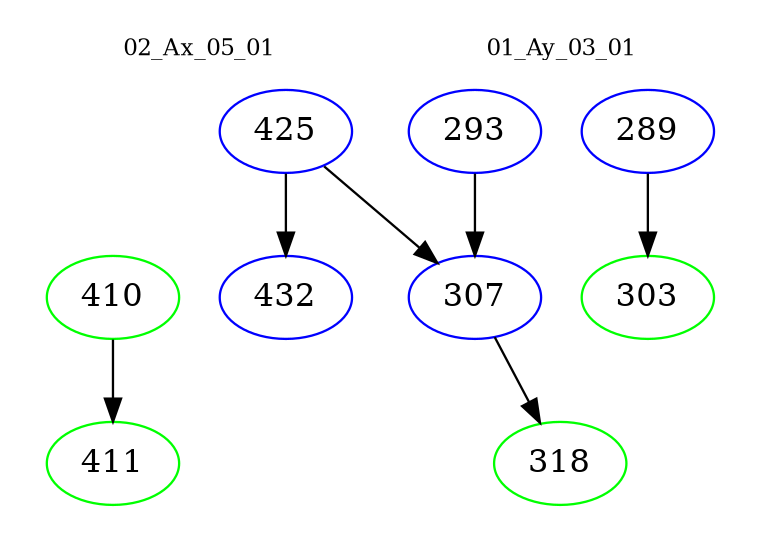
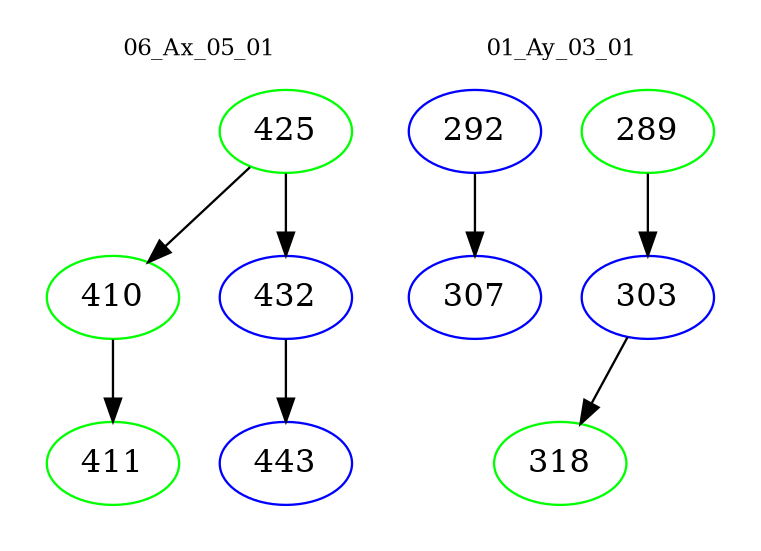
(199, 50) -> (199, 50)
(286, 131) -> (286, 131)
(475, 131) -> (475, 131)
(648, 131) -> (648, 131)
(355, 193) -> (208, 207)
(648, 297) -> (648, 297)
(512, 370) -> (610, 370)
none -> (286, 463)
